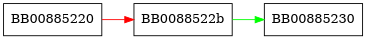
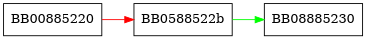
(183, 20) -> (183, 20)
(313, 20) -> (313, 20)
